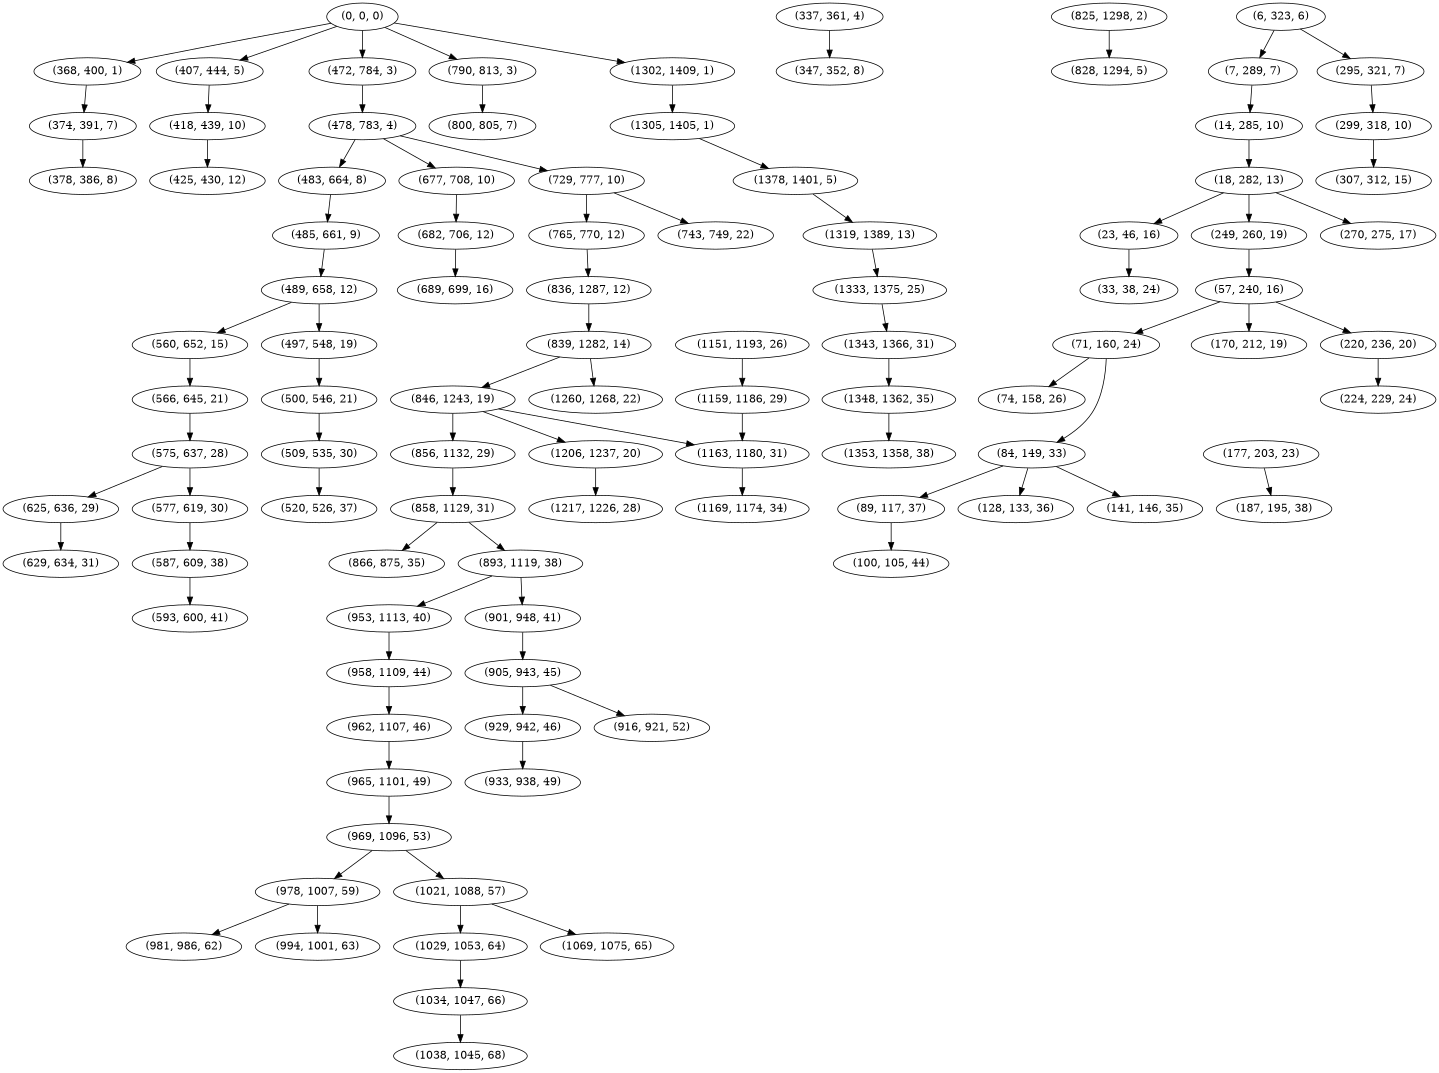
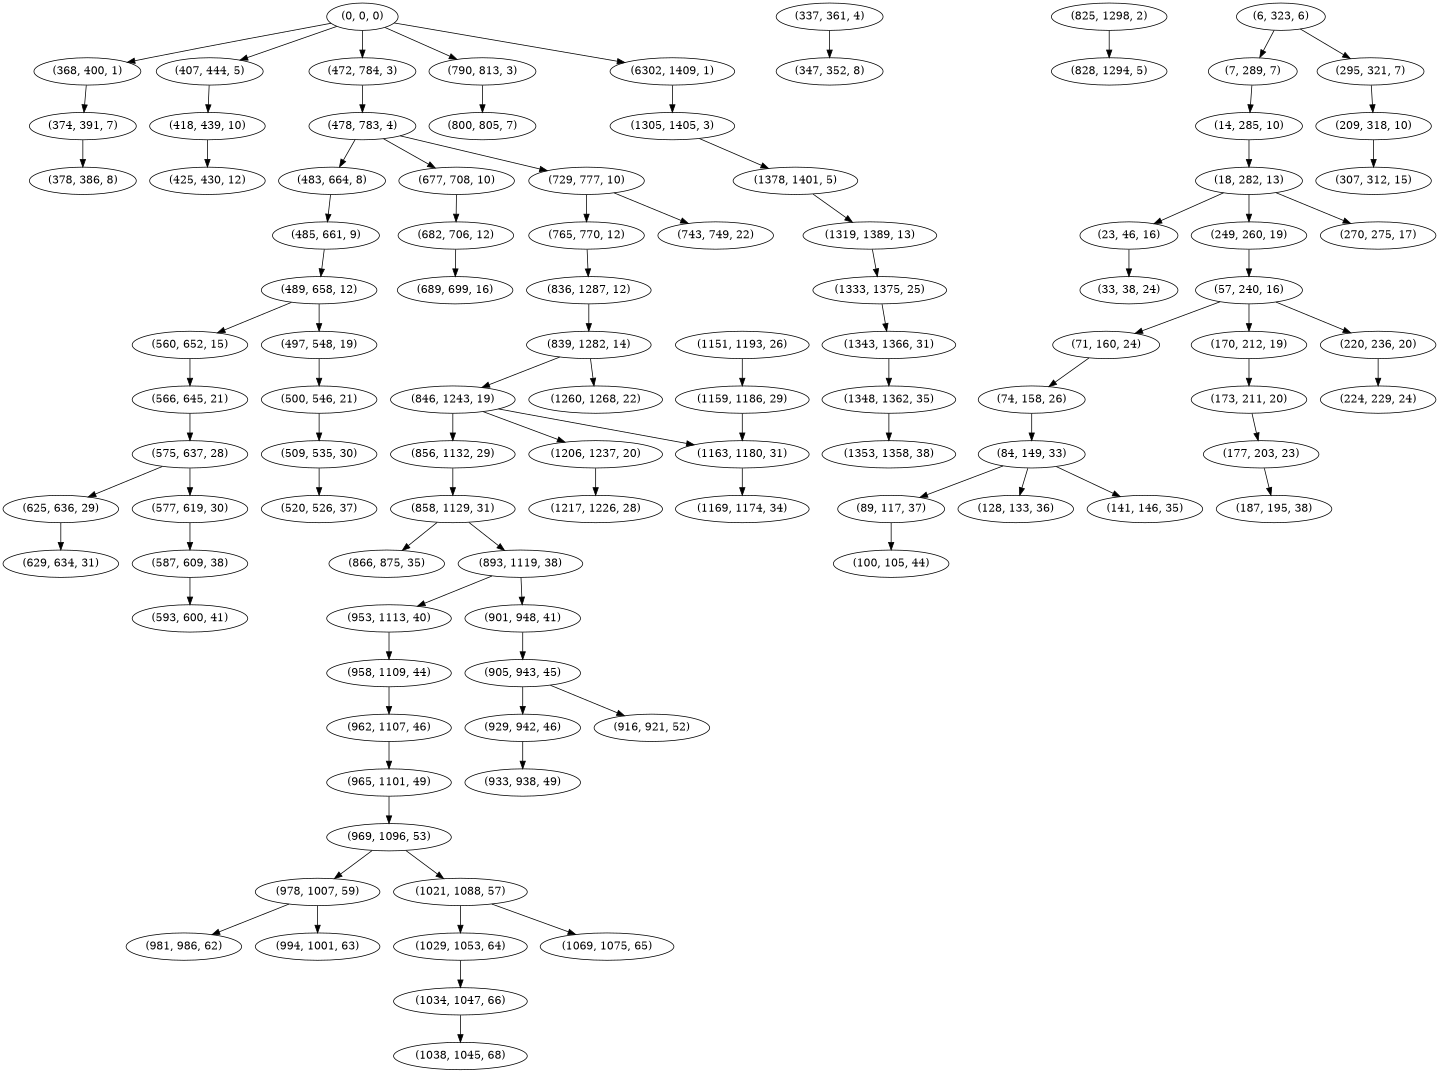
(672, 71) -> (672, 71)
(672, 126) -> (672, 126)
(1374, 126) -> (1374, 126)
none -> (1249, 400)
(1096, 405) -> (1032, 423)
